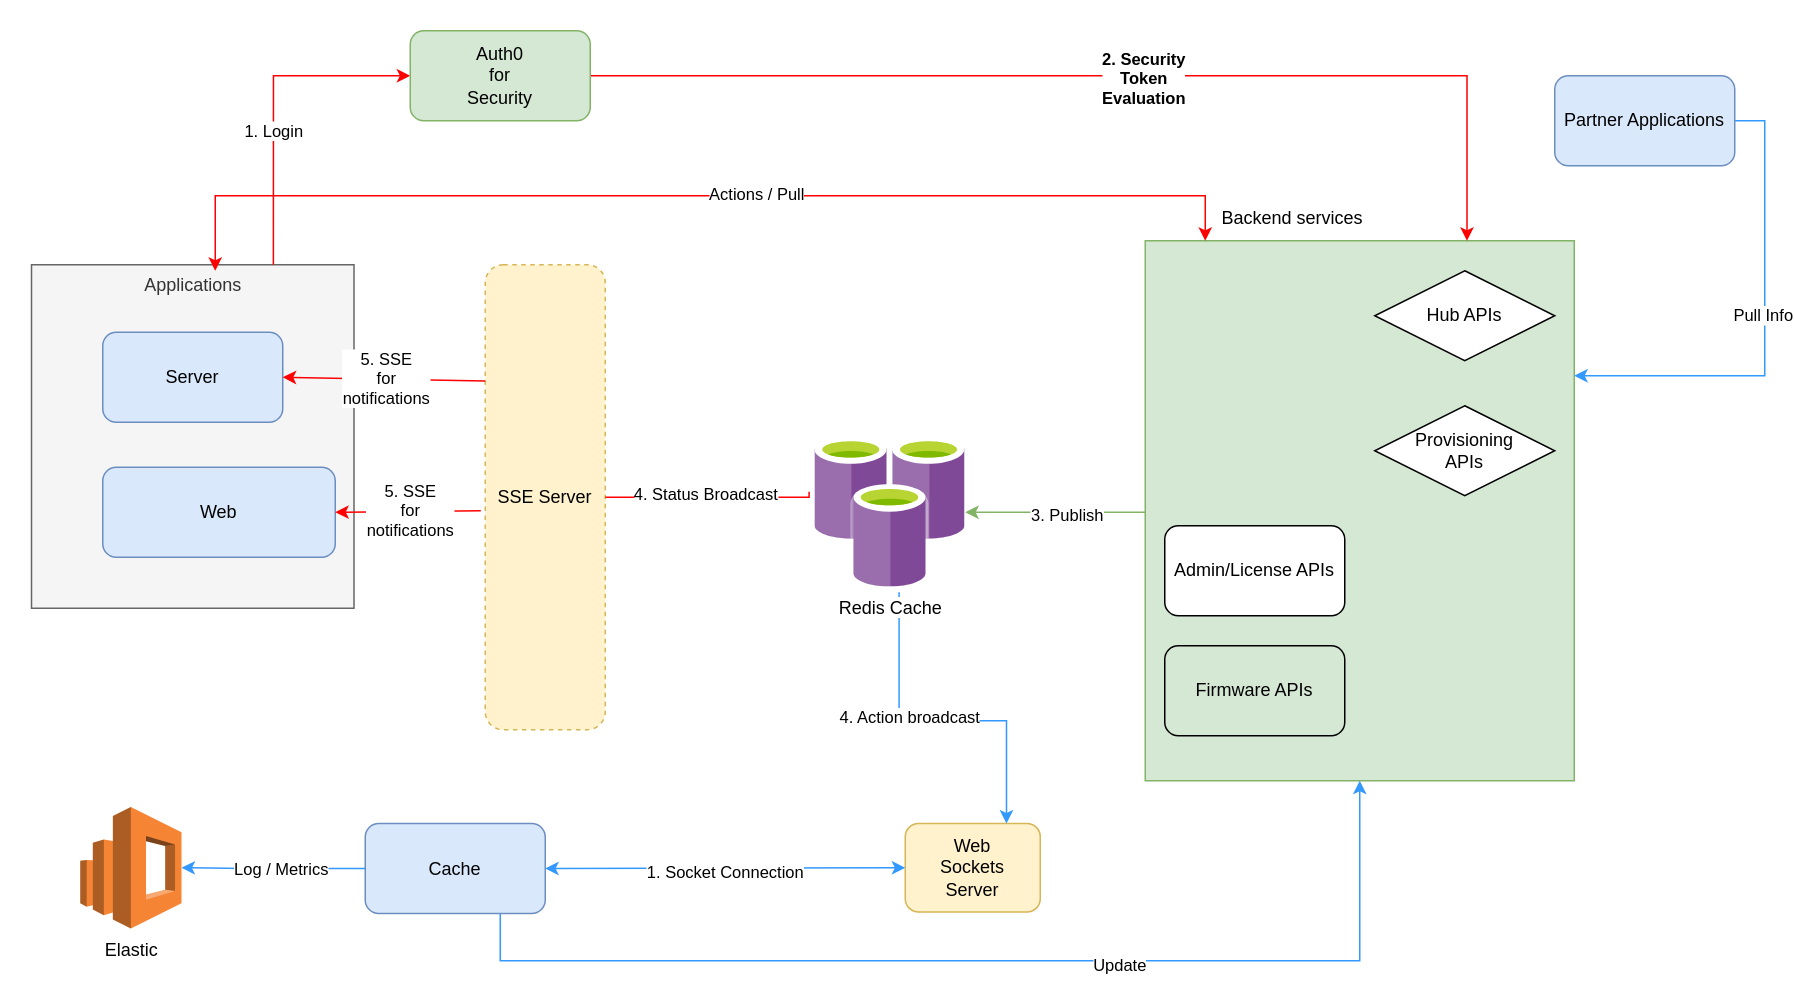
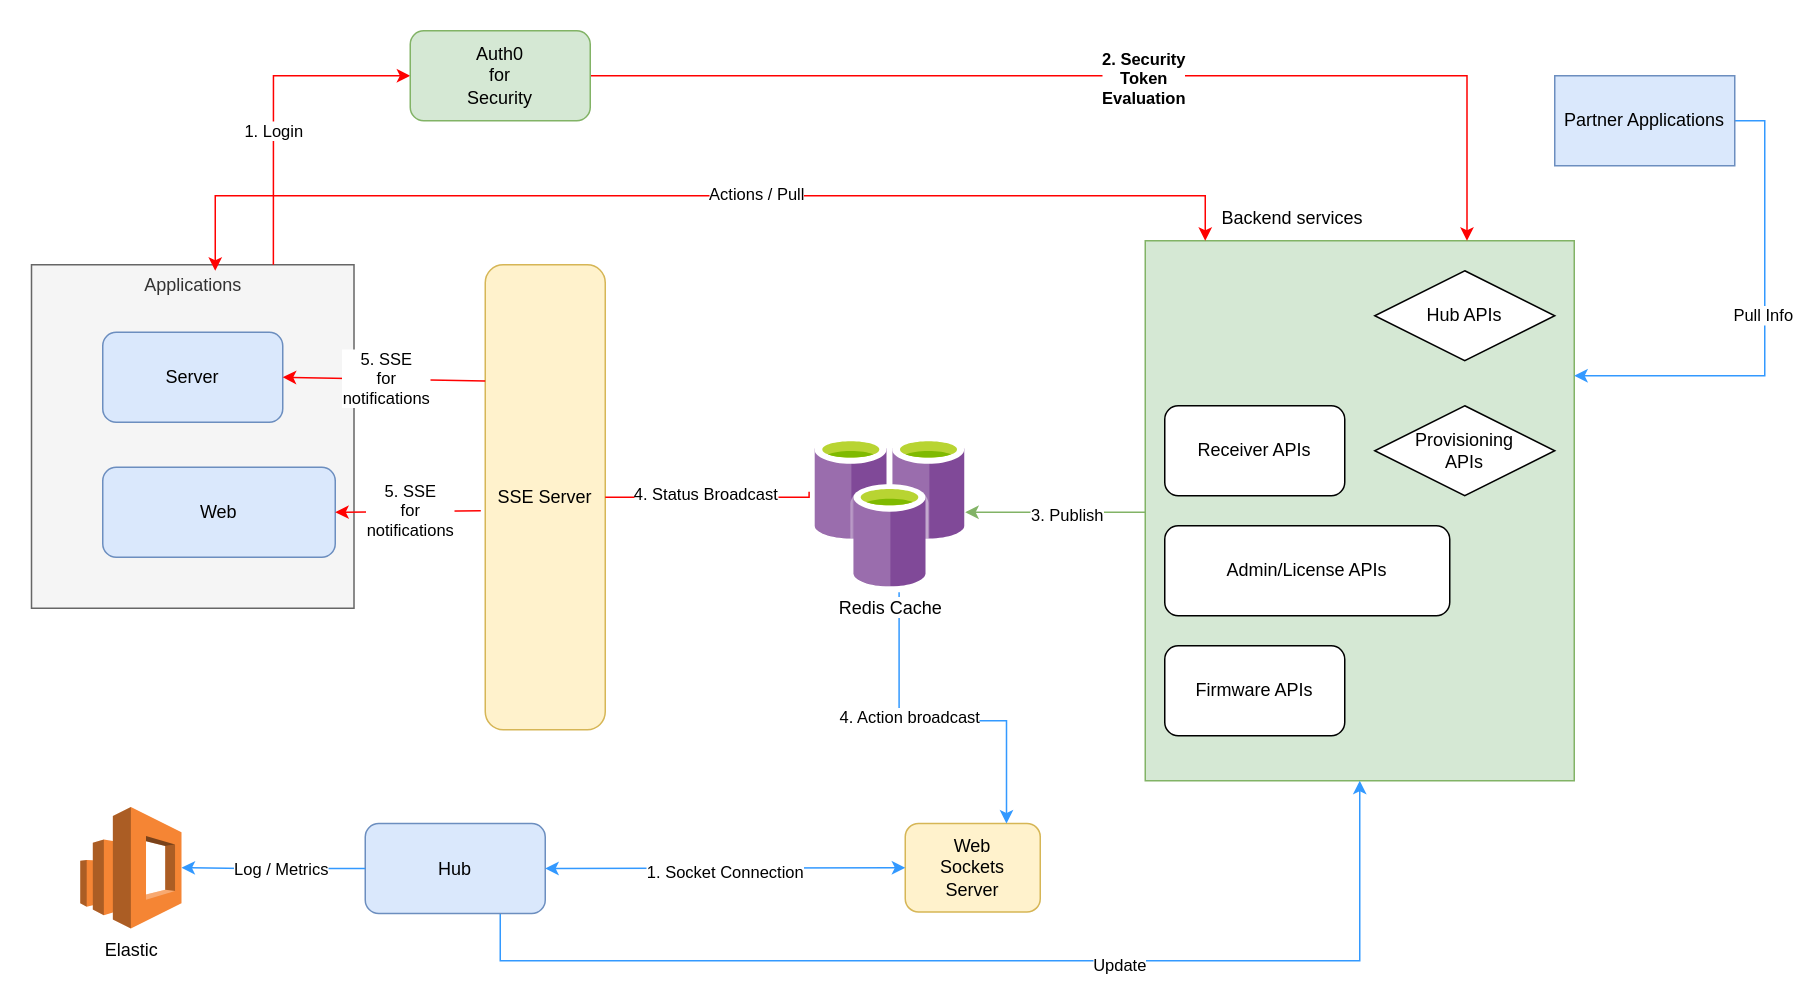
(1645, 121) -> (1645, 121)
none -> (1255, 451)
(545, 497) -> (545, 497)
(1255, 571) -> (1307, 571)
(1255, 691) -> (1255, 691)
(455, 869) -> (455, 869)
